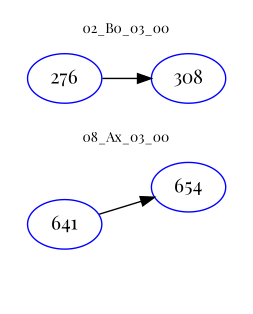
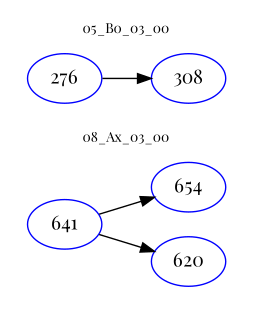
(127, 30) -> (127, 30)
none -> (189, 262)
